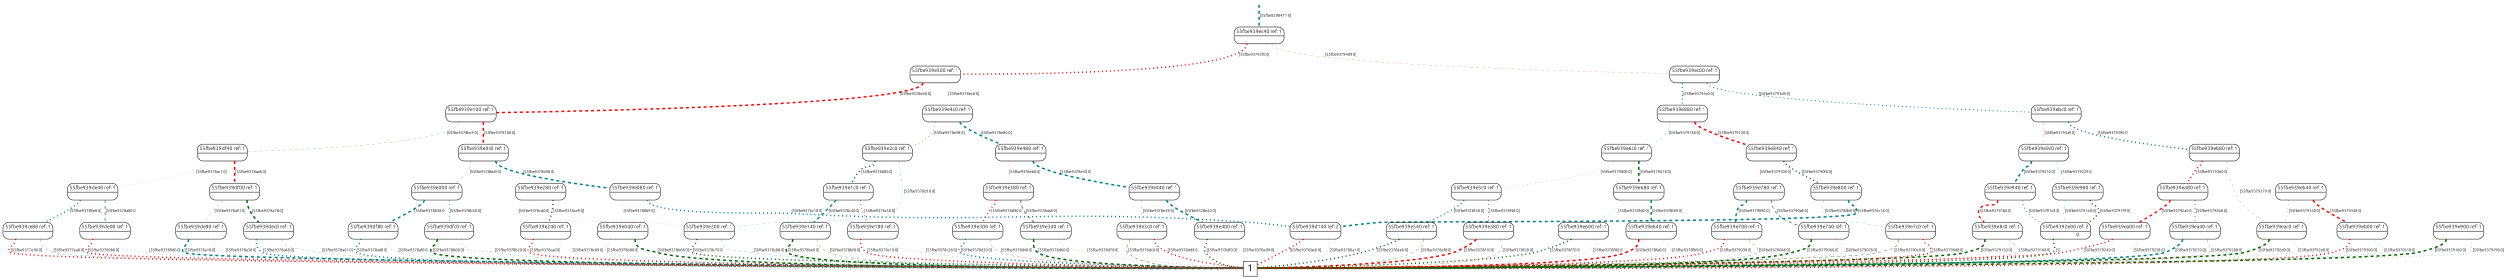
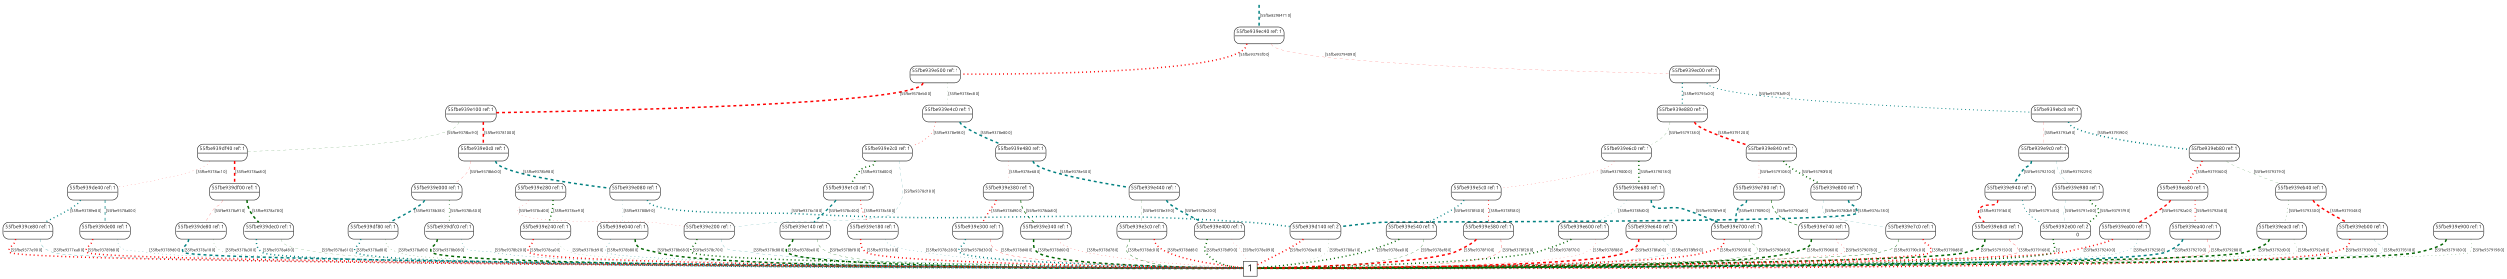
(1639, 172) -> (1639, 172)
(2237, 197) -> (2252, 173)
(1651, 211) -> (1683, 209)
